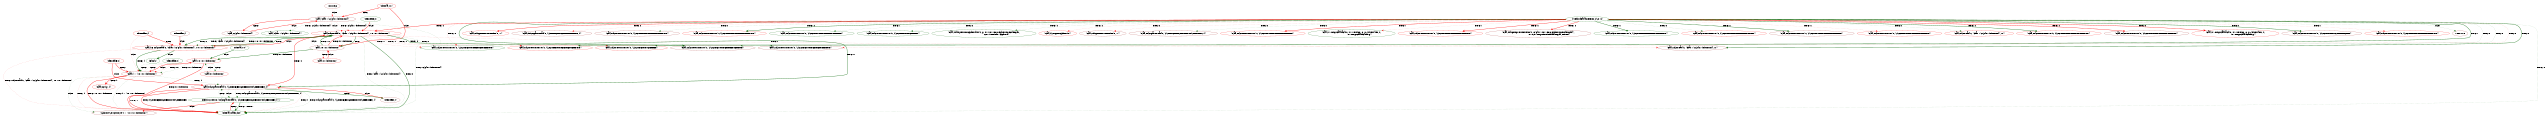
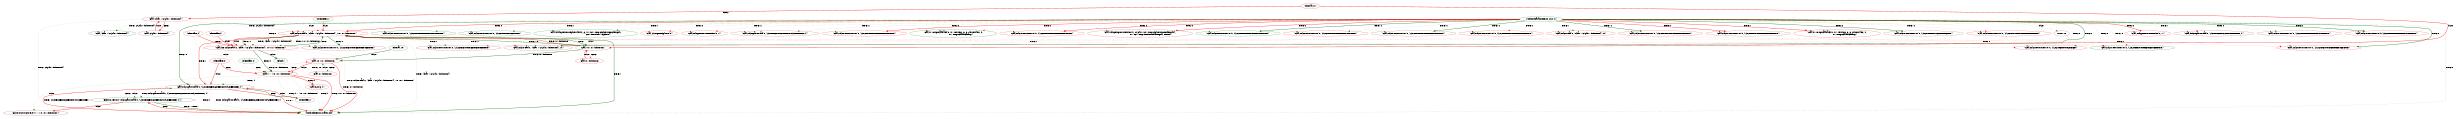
(332, 6) -> none
(231, 113) -> (319, 113)
